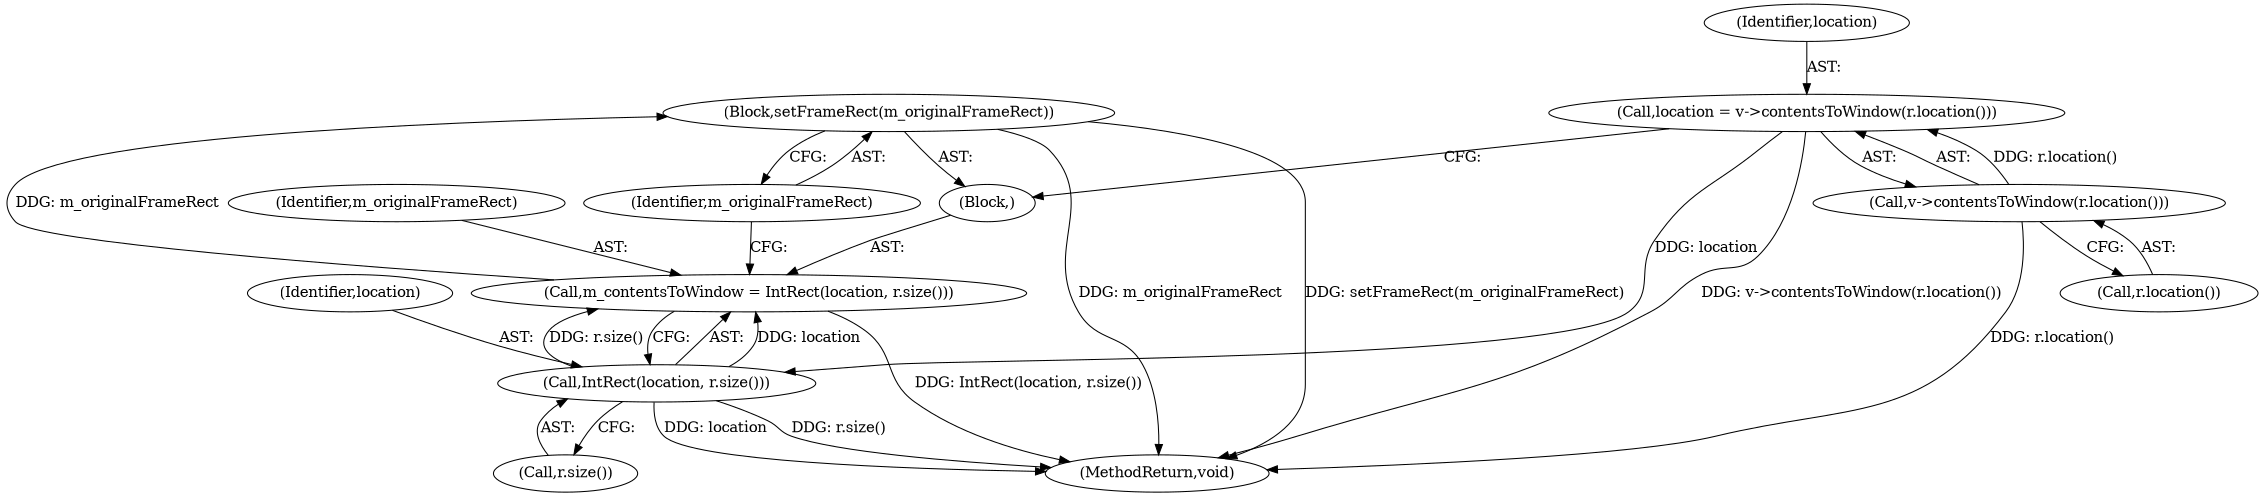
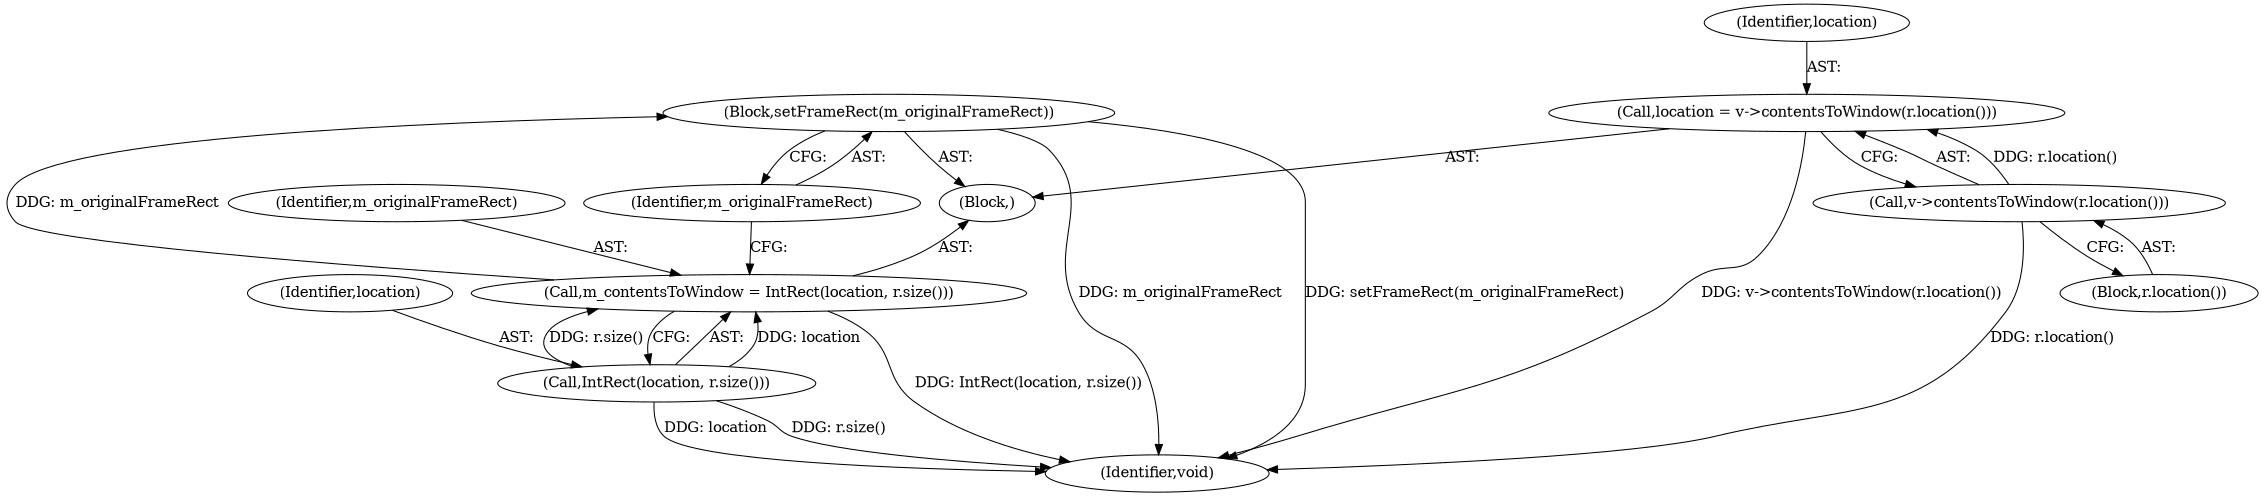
(1465, 158) -> (1465, 158)
(1882, 158) -> (1882, 158)
(872, 240) -> (910, 258)
(2159, 293) -> (2159, 293)
(1337, 351) -> none
(566, 474) -> none
(1157, 474) -> (1157, 474)
